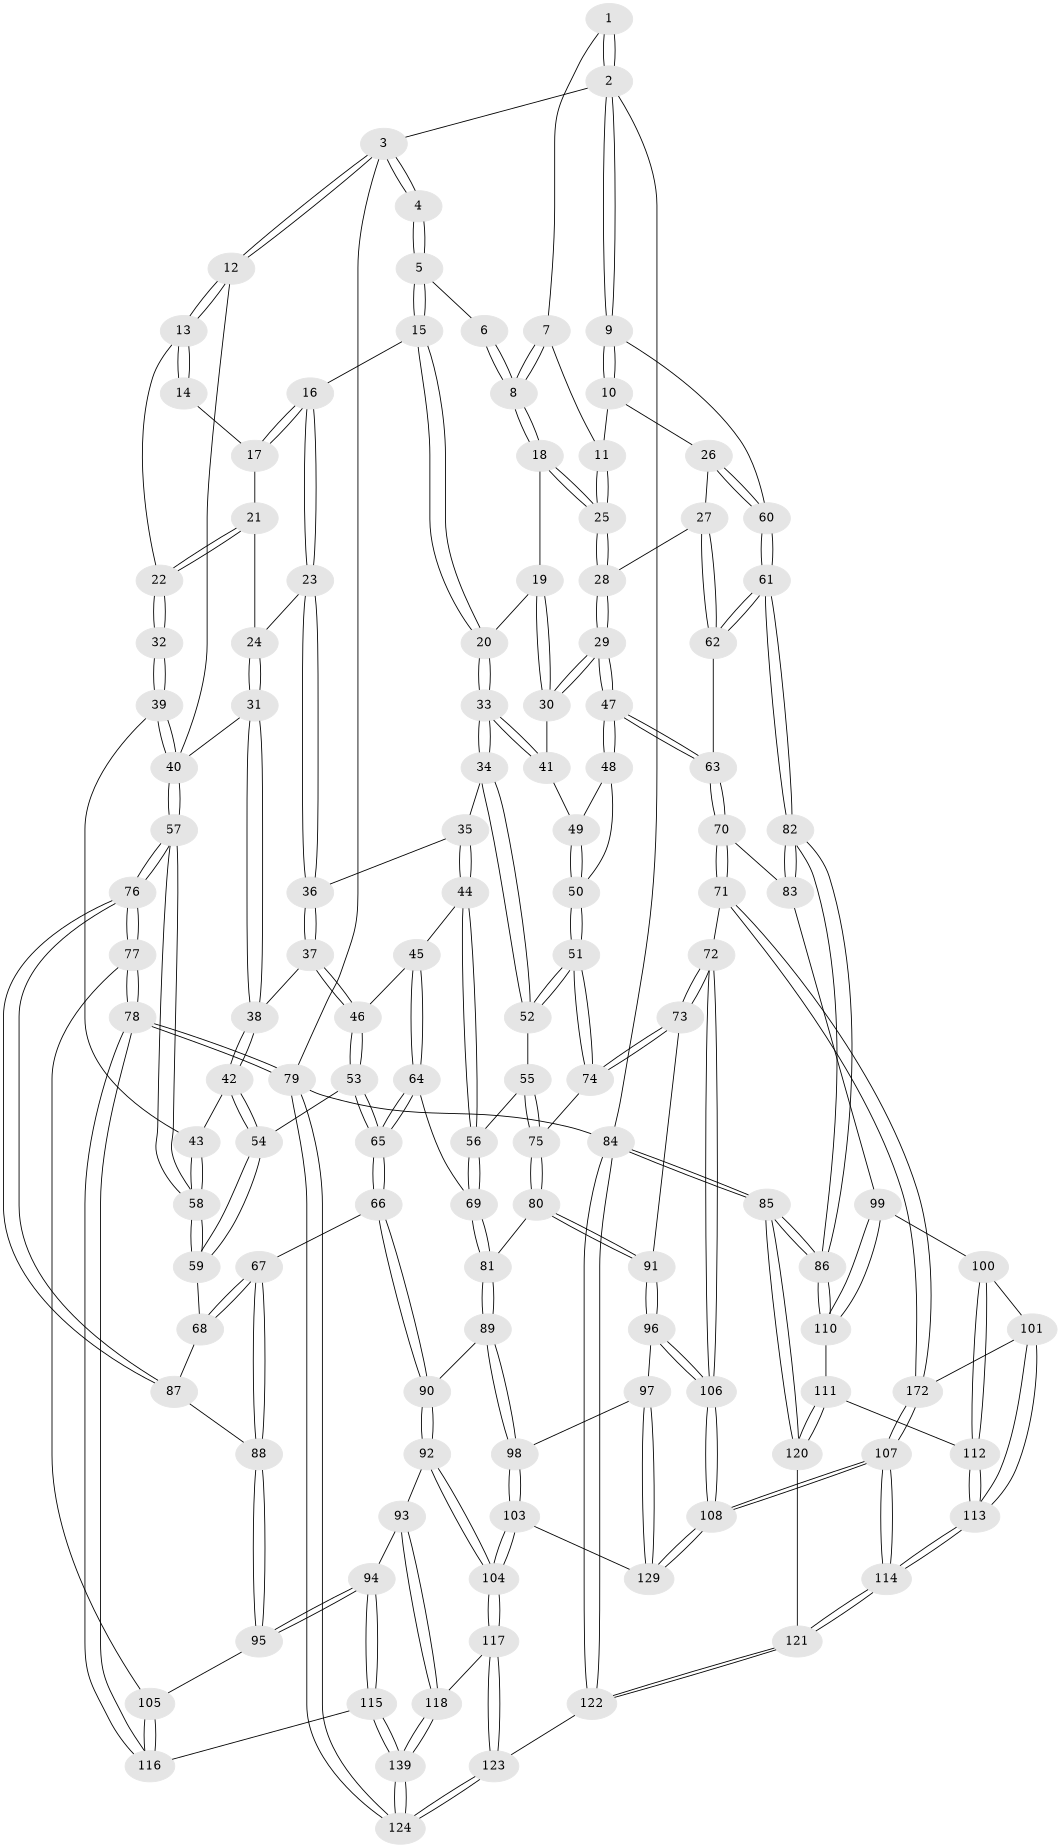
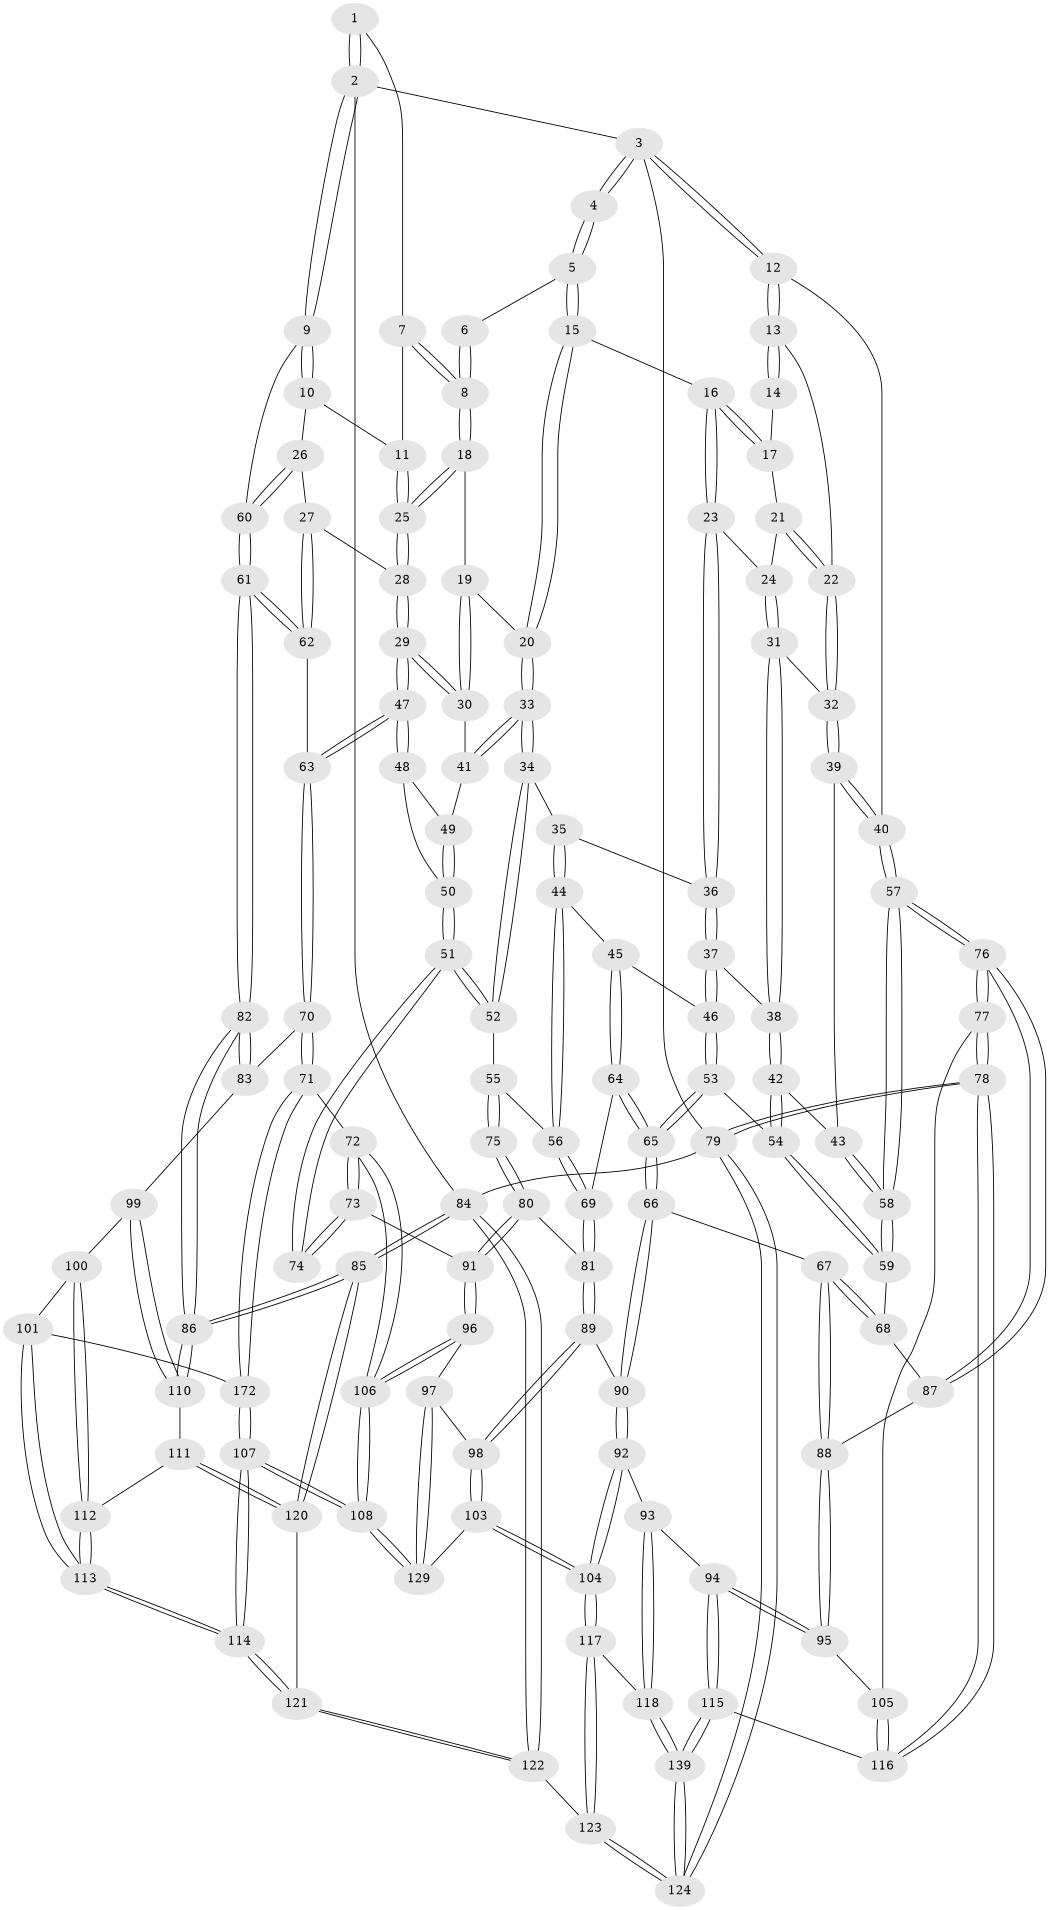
(214, 737) -> (803, 674)
(563, 1111) -> none
